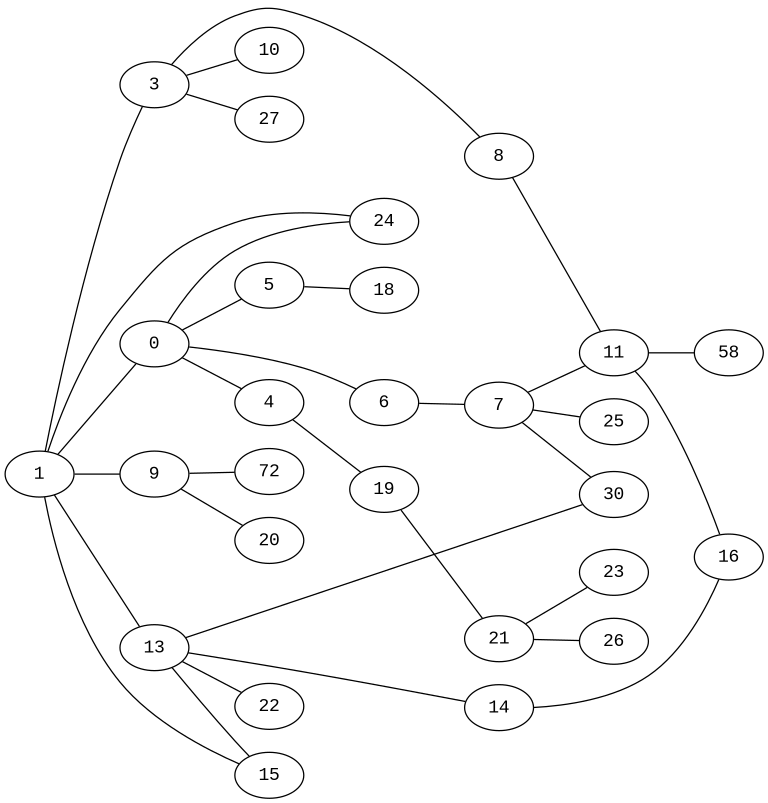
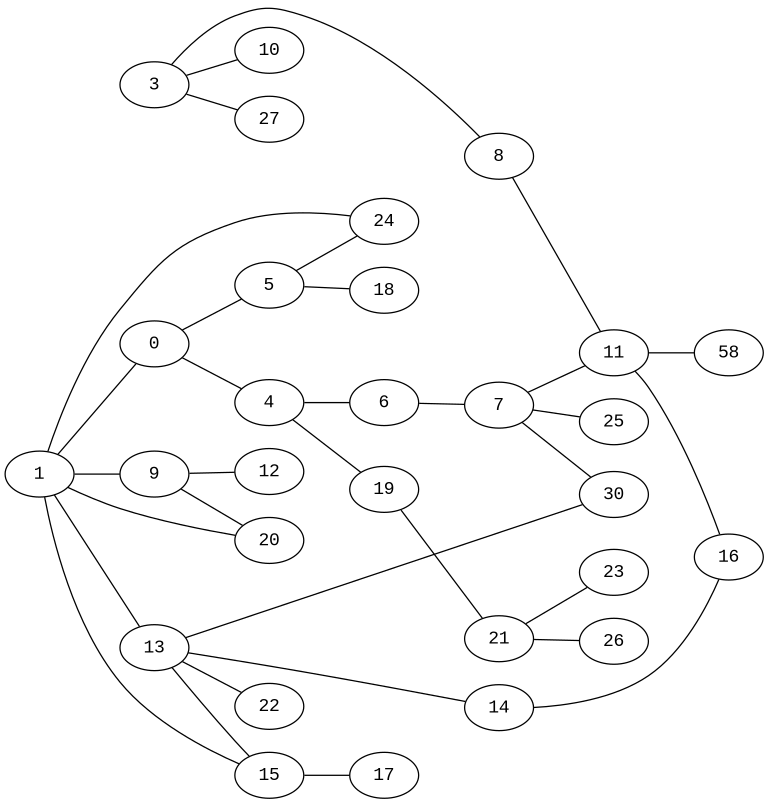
(244, 246) -> (327, 253)
(85, 276) -> (150, 517)
(275, 361) -> (327, 403)
(269, 472) -> (269, 472)
none -> (384, 775)
